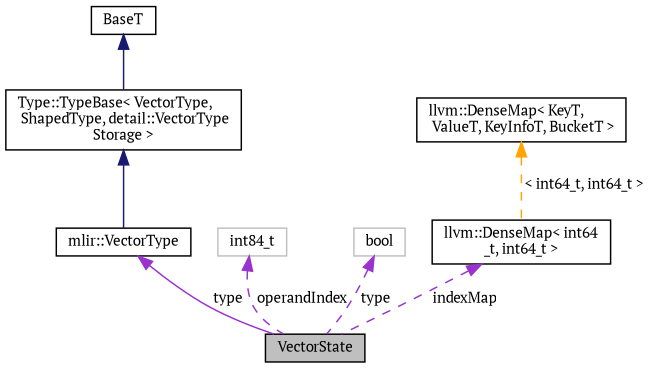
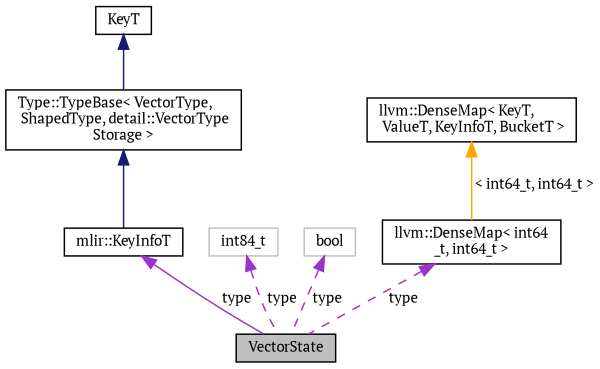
(124, 20) -> (124, 20)
(521, 188) -> (472, 188)
(124, 242) -> (124, 242)
(301, 299) -> (281, 299)
(464, 299) -> (402, 299)
